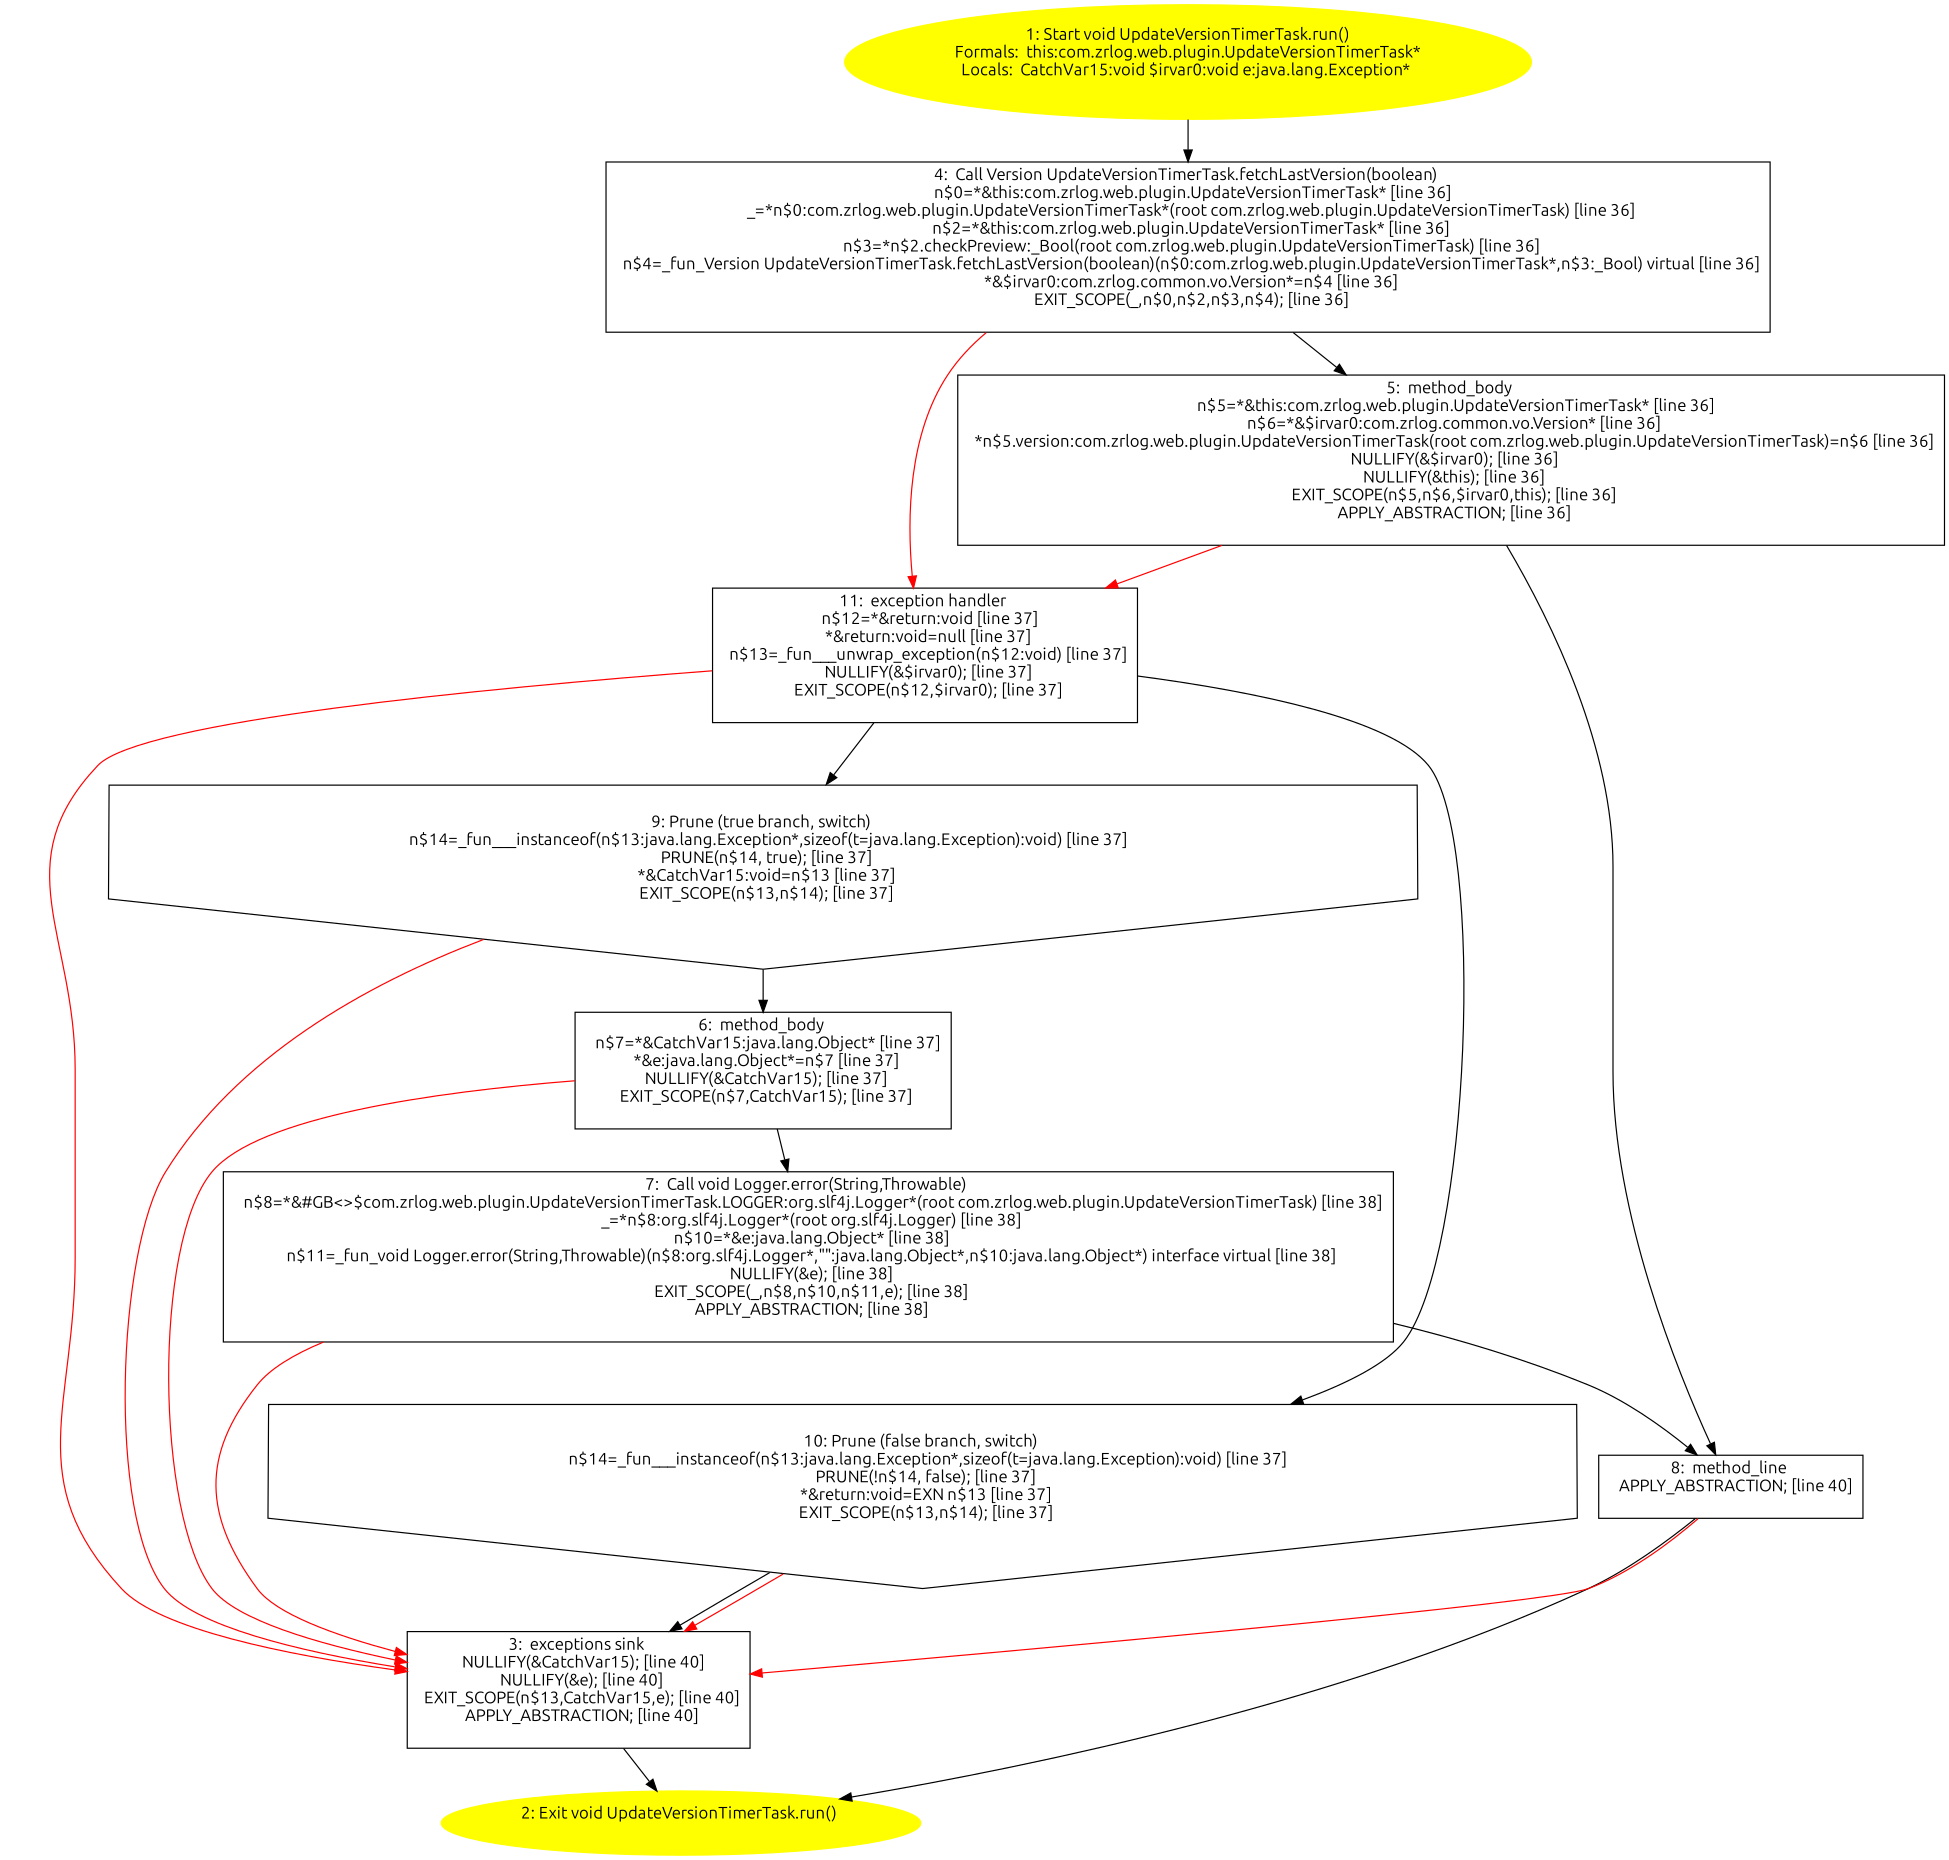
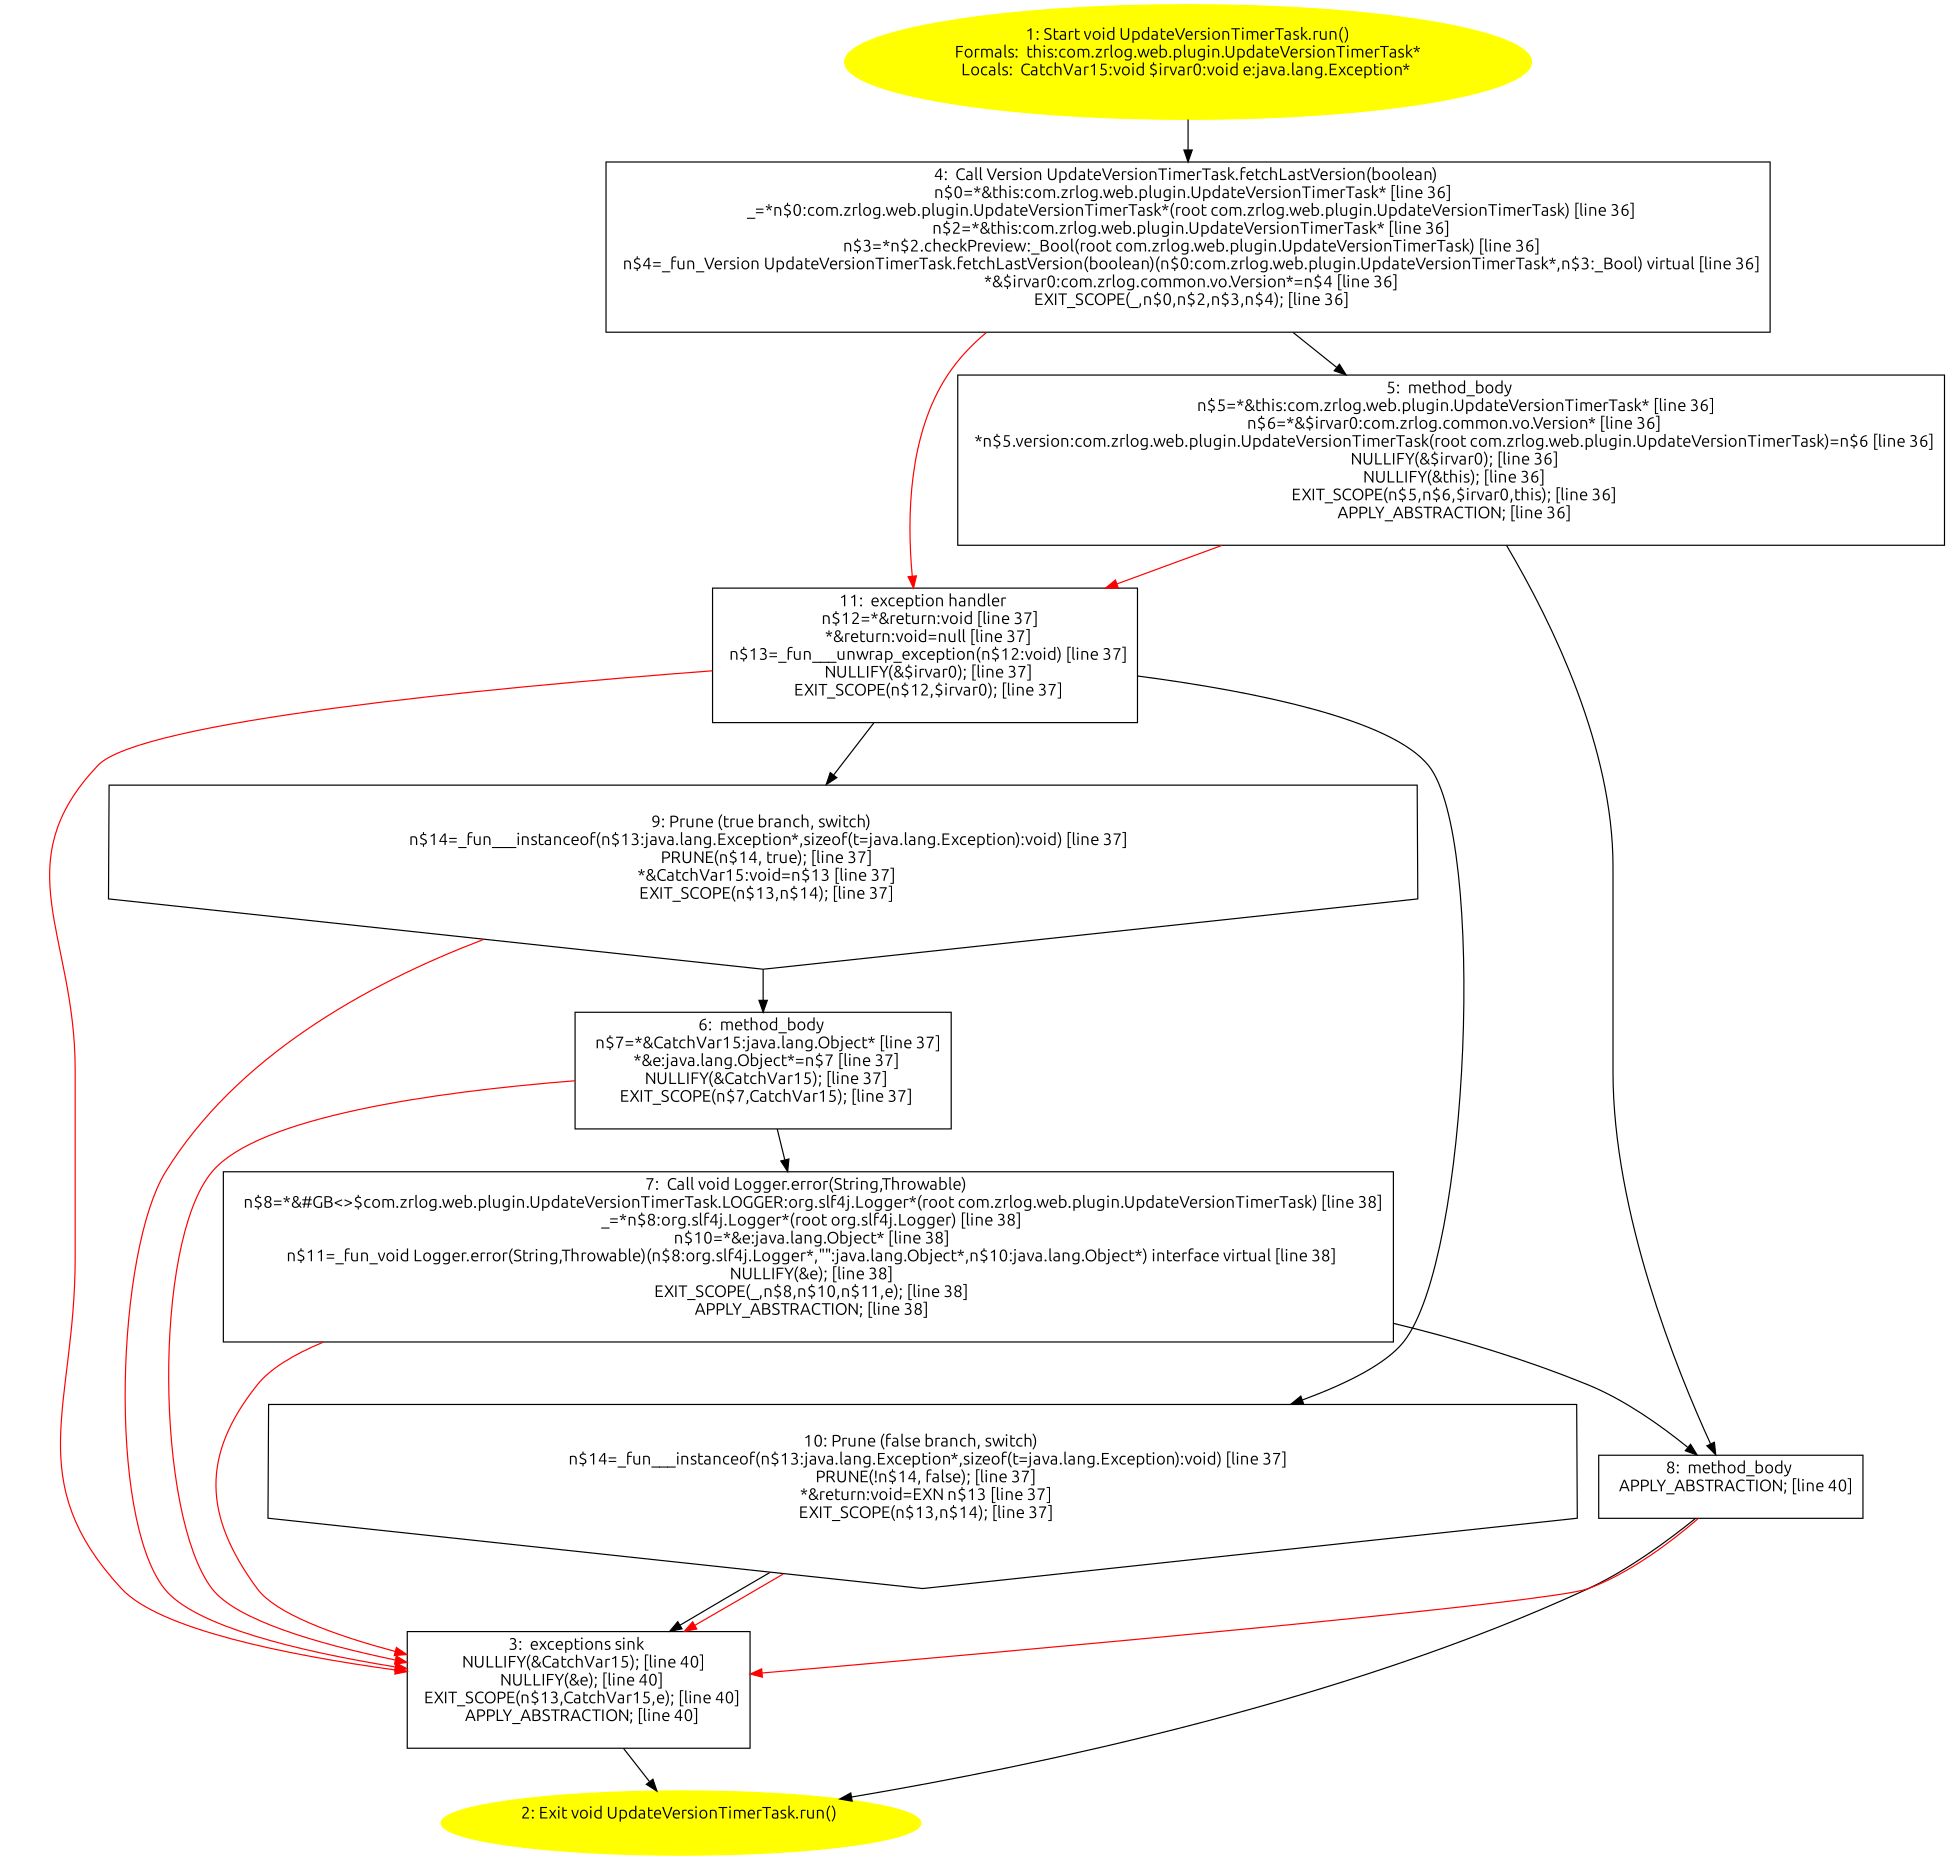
(1731, 1487) -> (1731, 1487)
